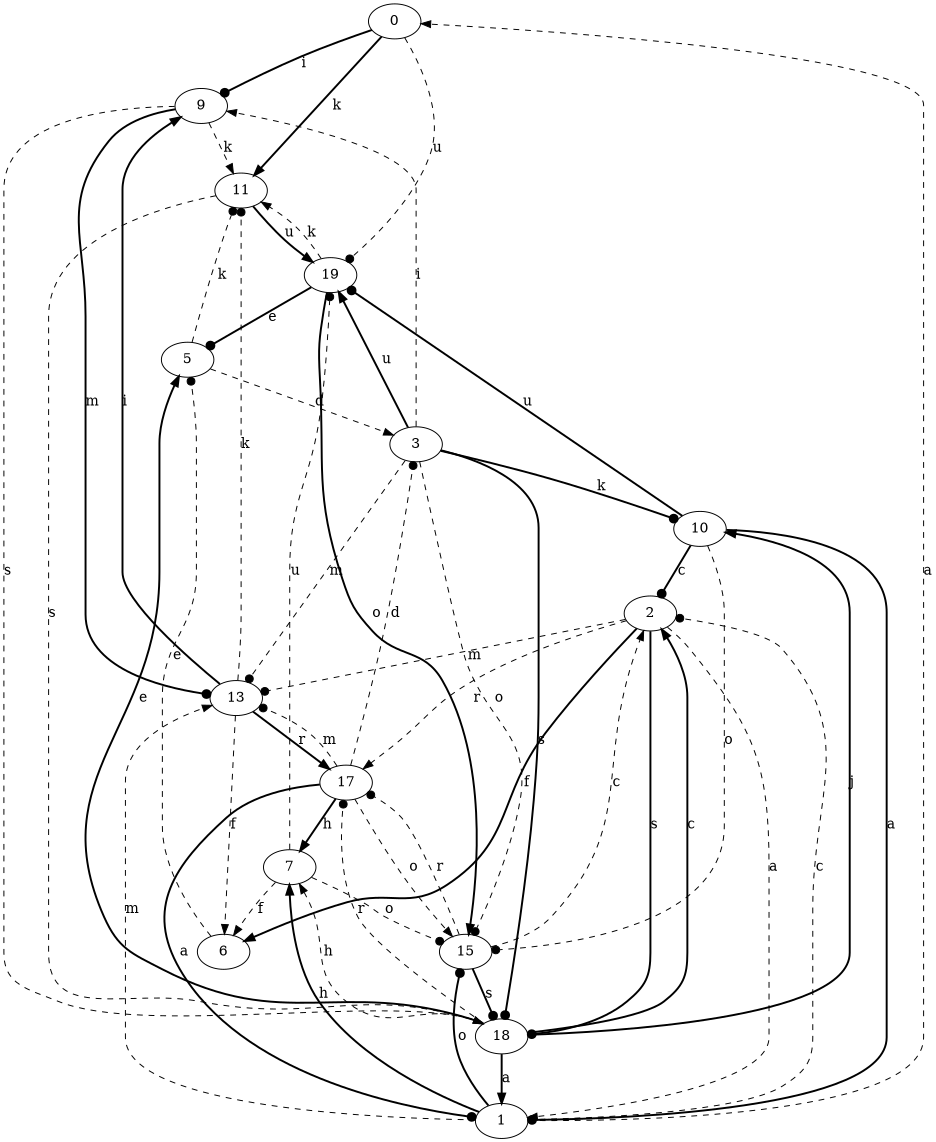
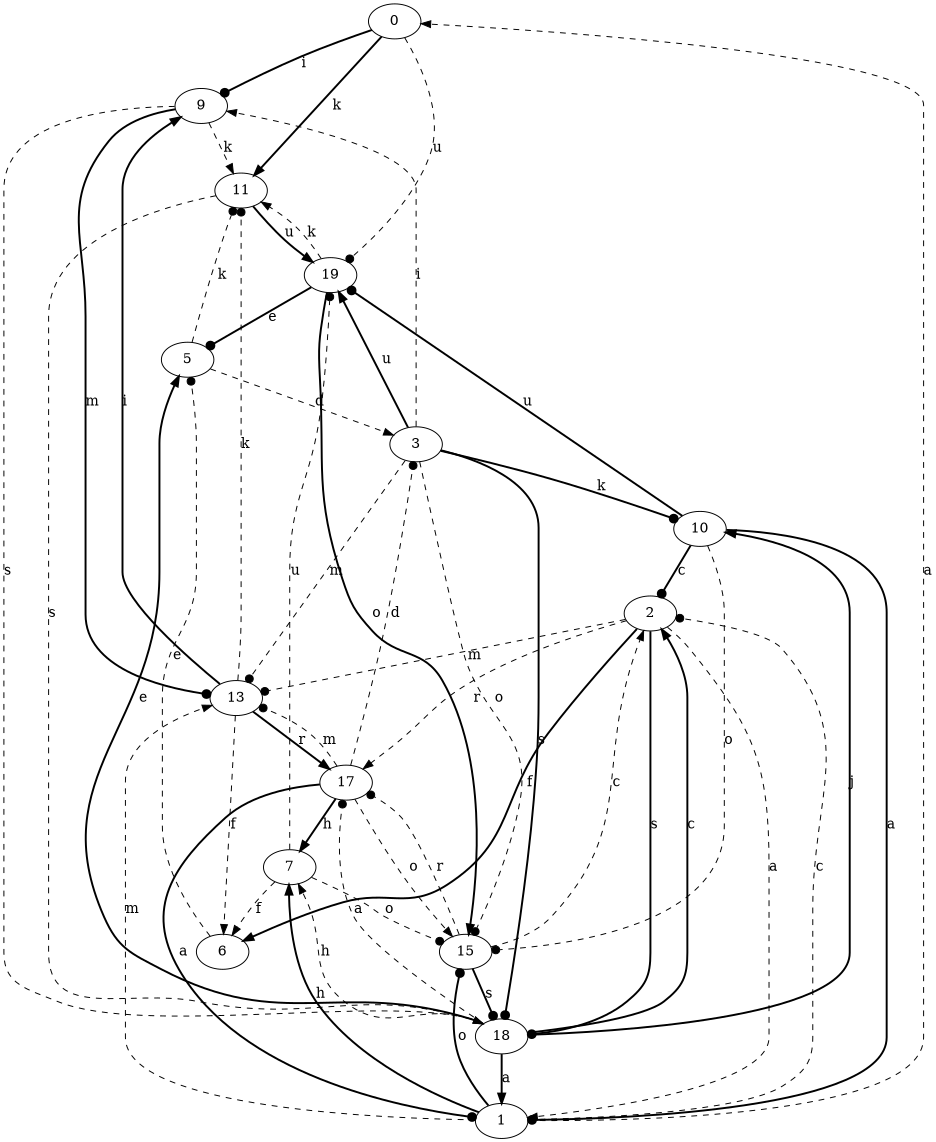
(361, 910) -> (358, 910)
